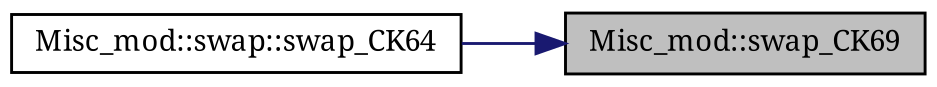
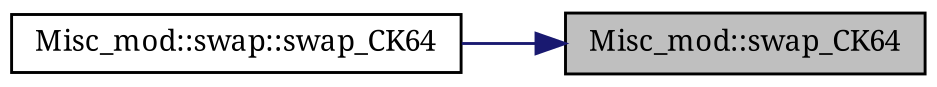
(745, 44) -> (745, 44)
